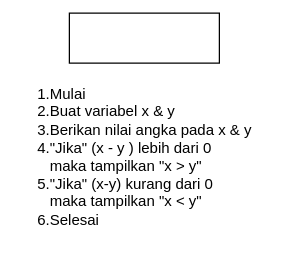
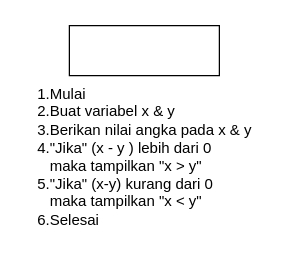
(144, 38) -> (144, 51)
